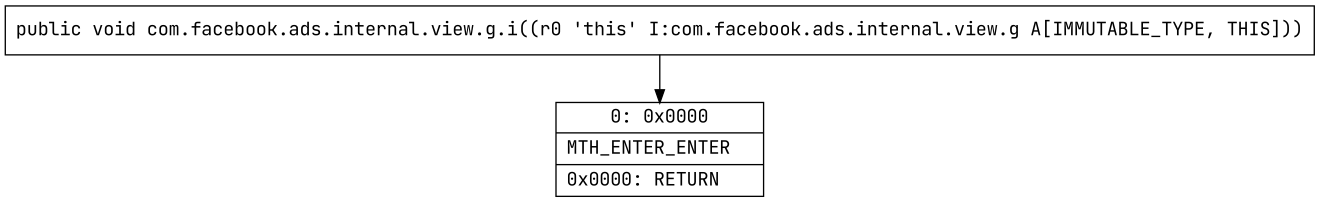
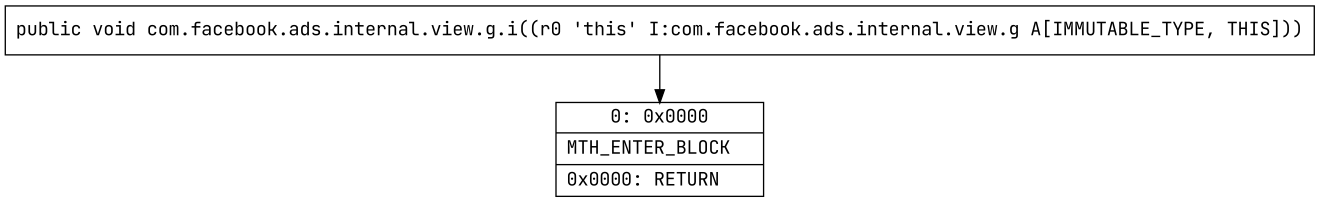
(649, 148) -> (649, 148)
